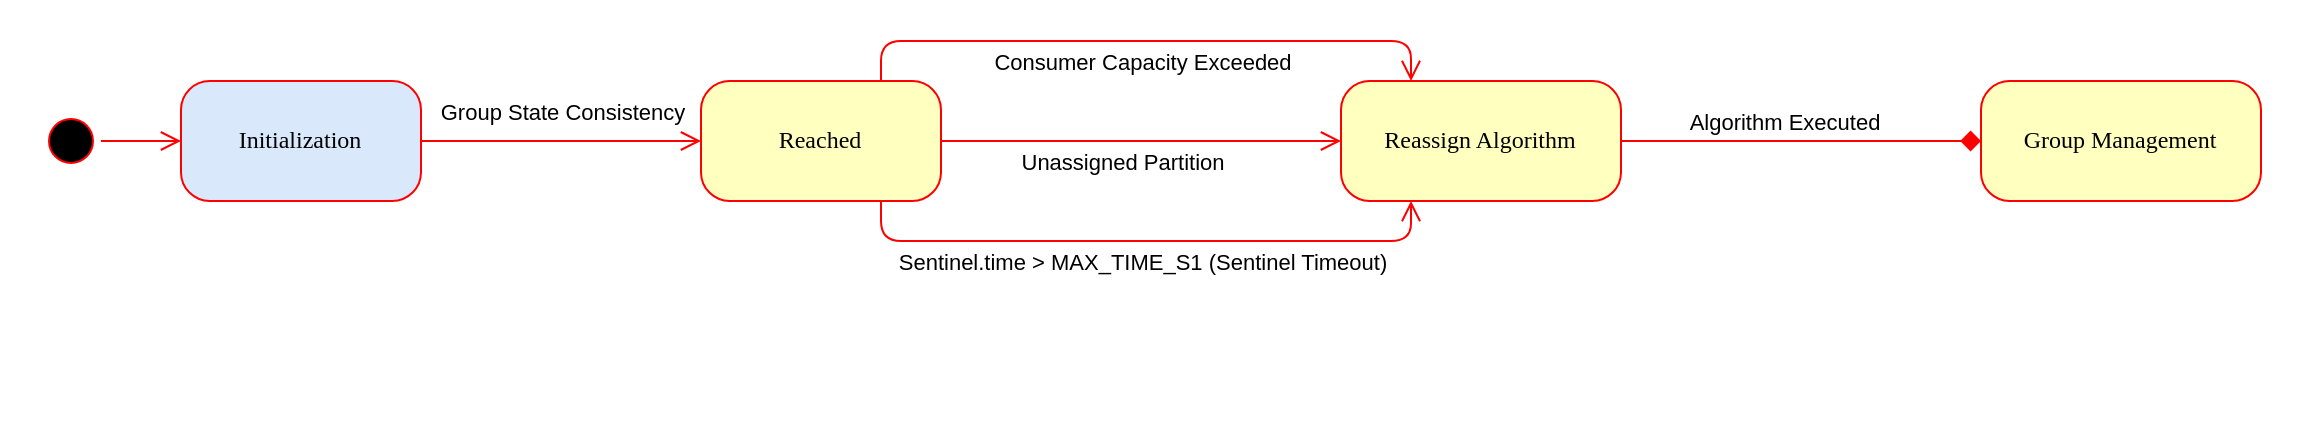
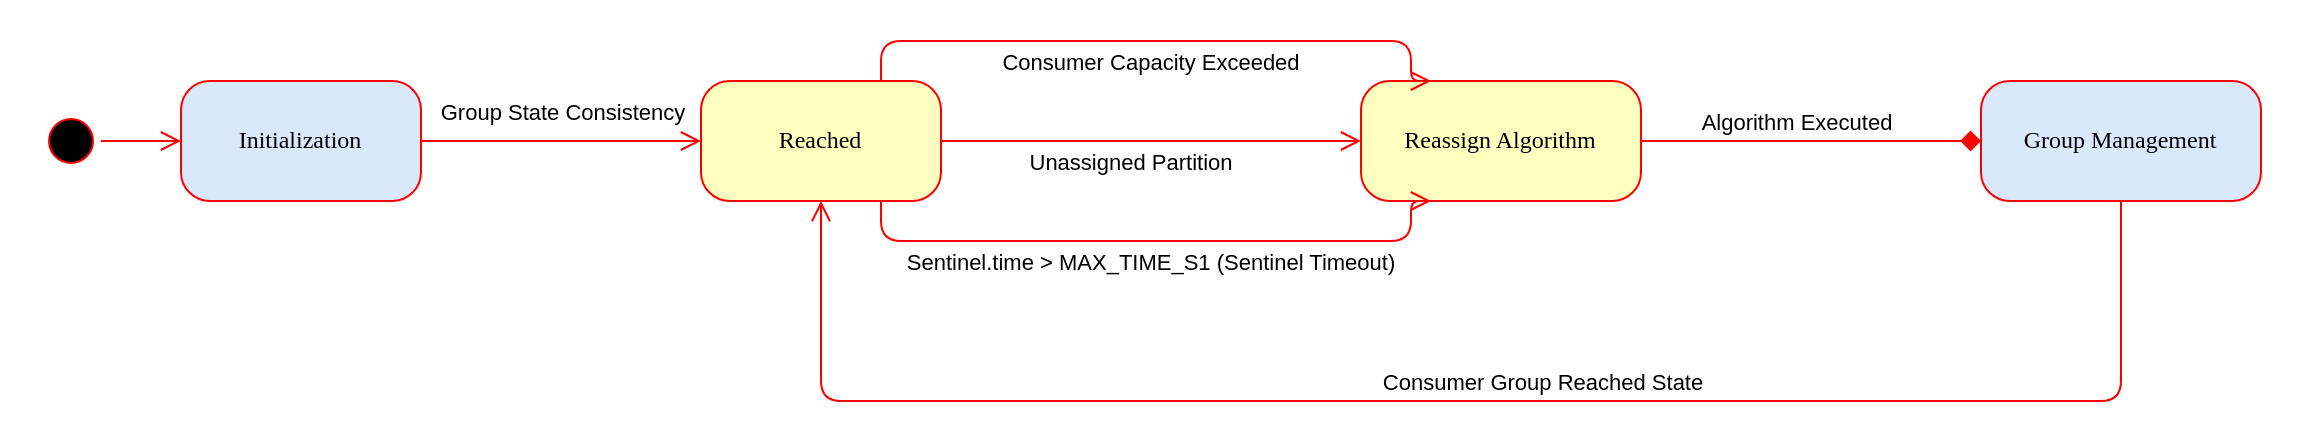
(1481, 141) -> (1501, 141)
(2121, 141) -> (2121, 141)
none -> (1474, 401)
